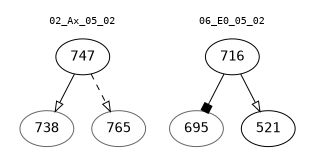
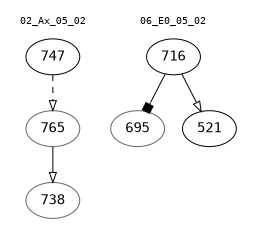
(67, 88) -> (53, 160)
